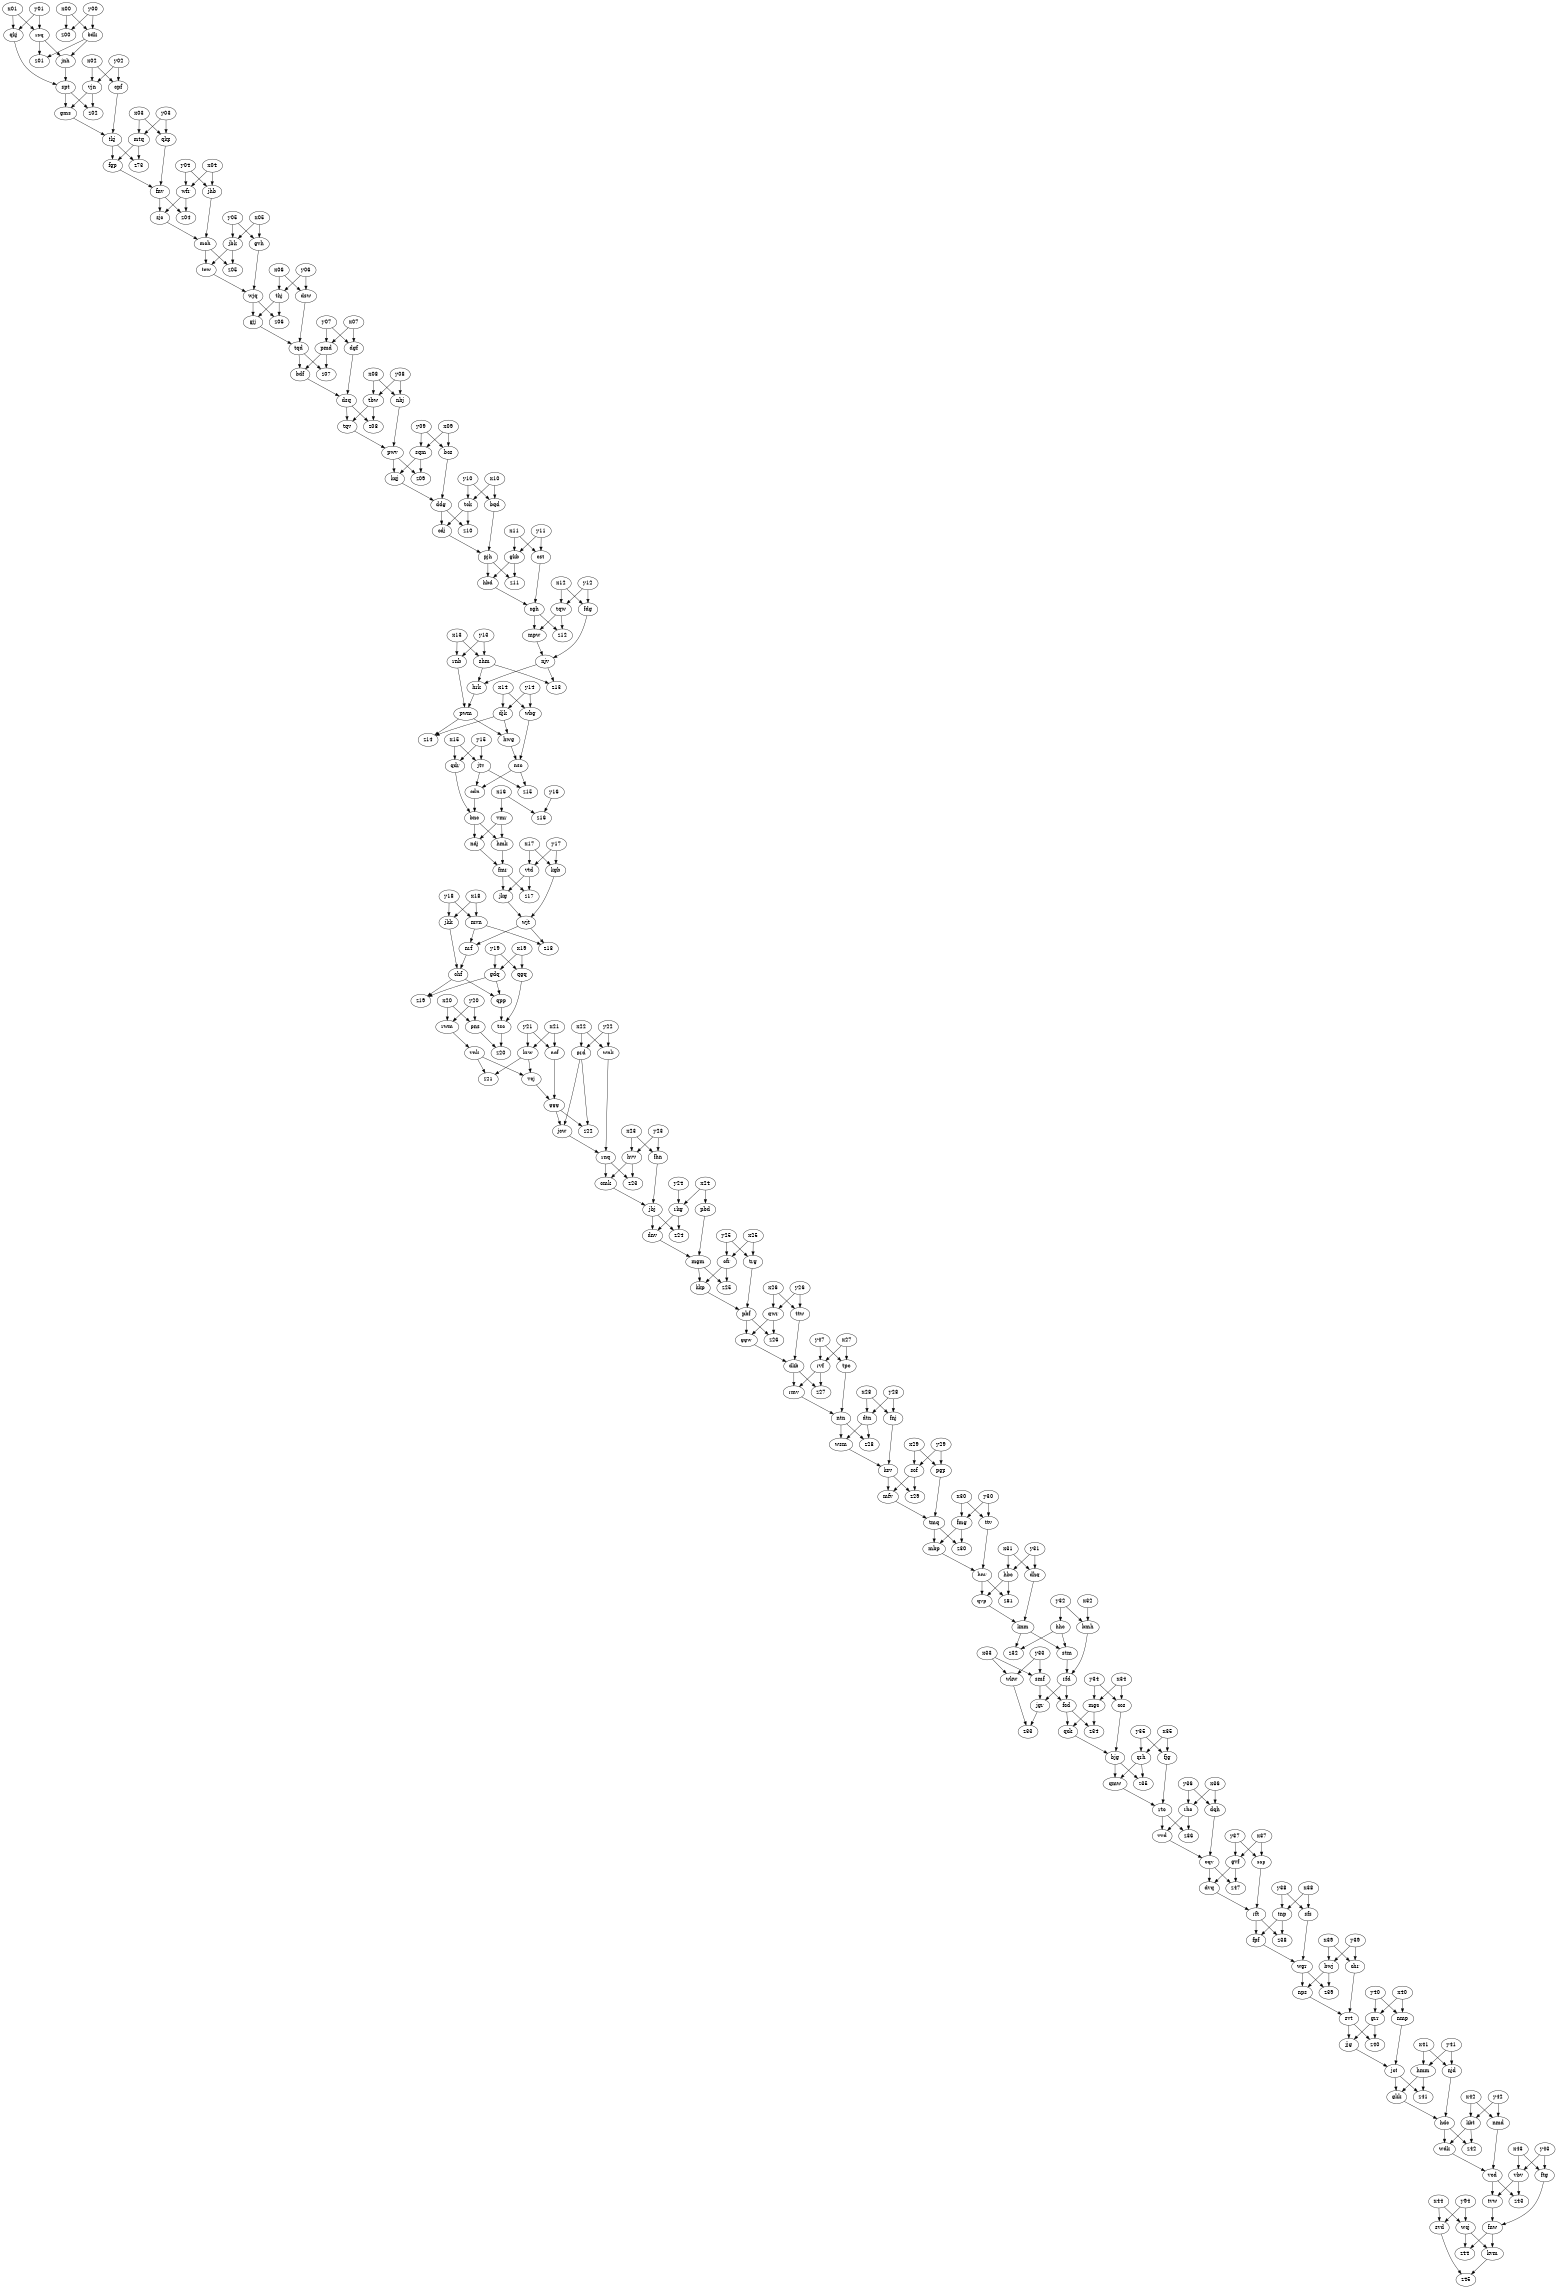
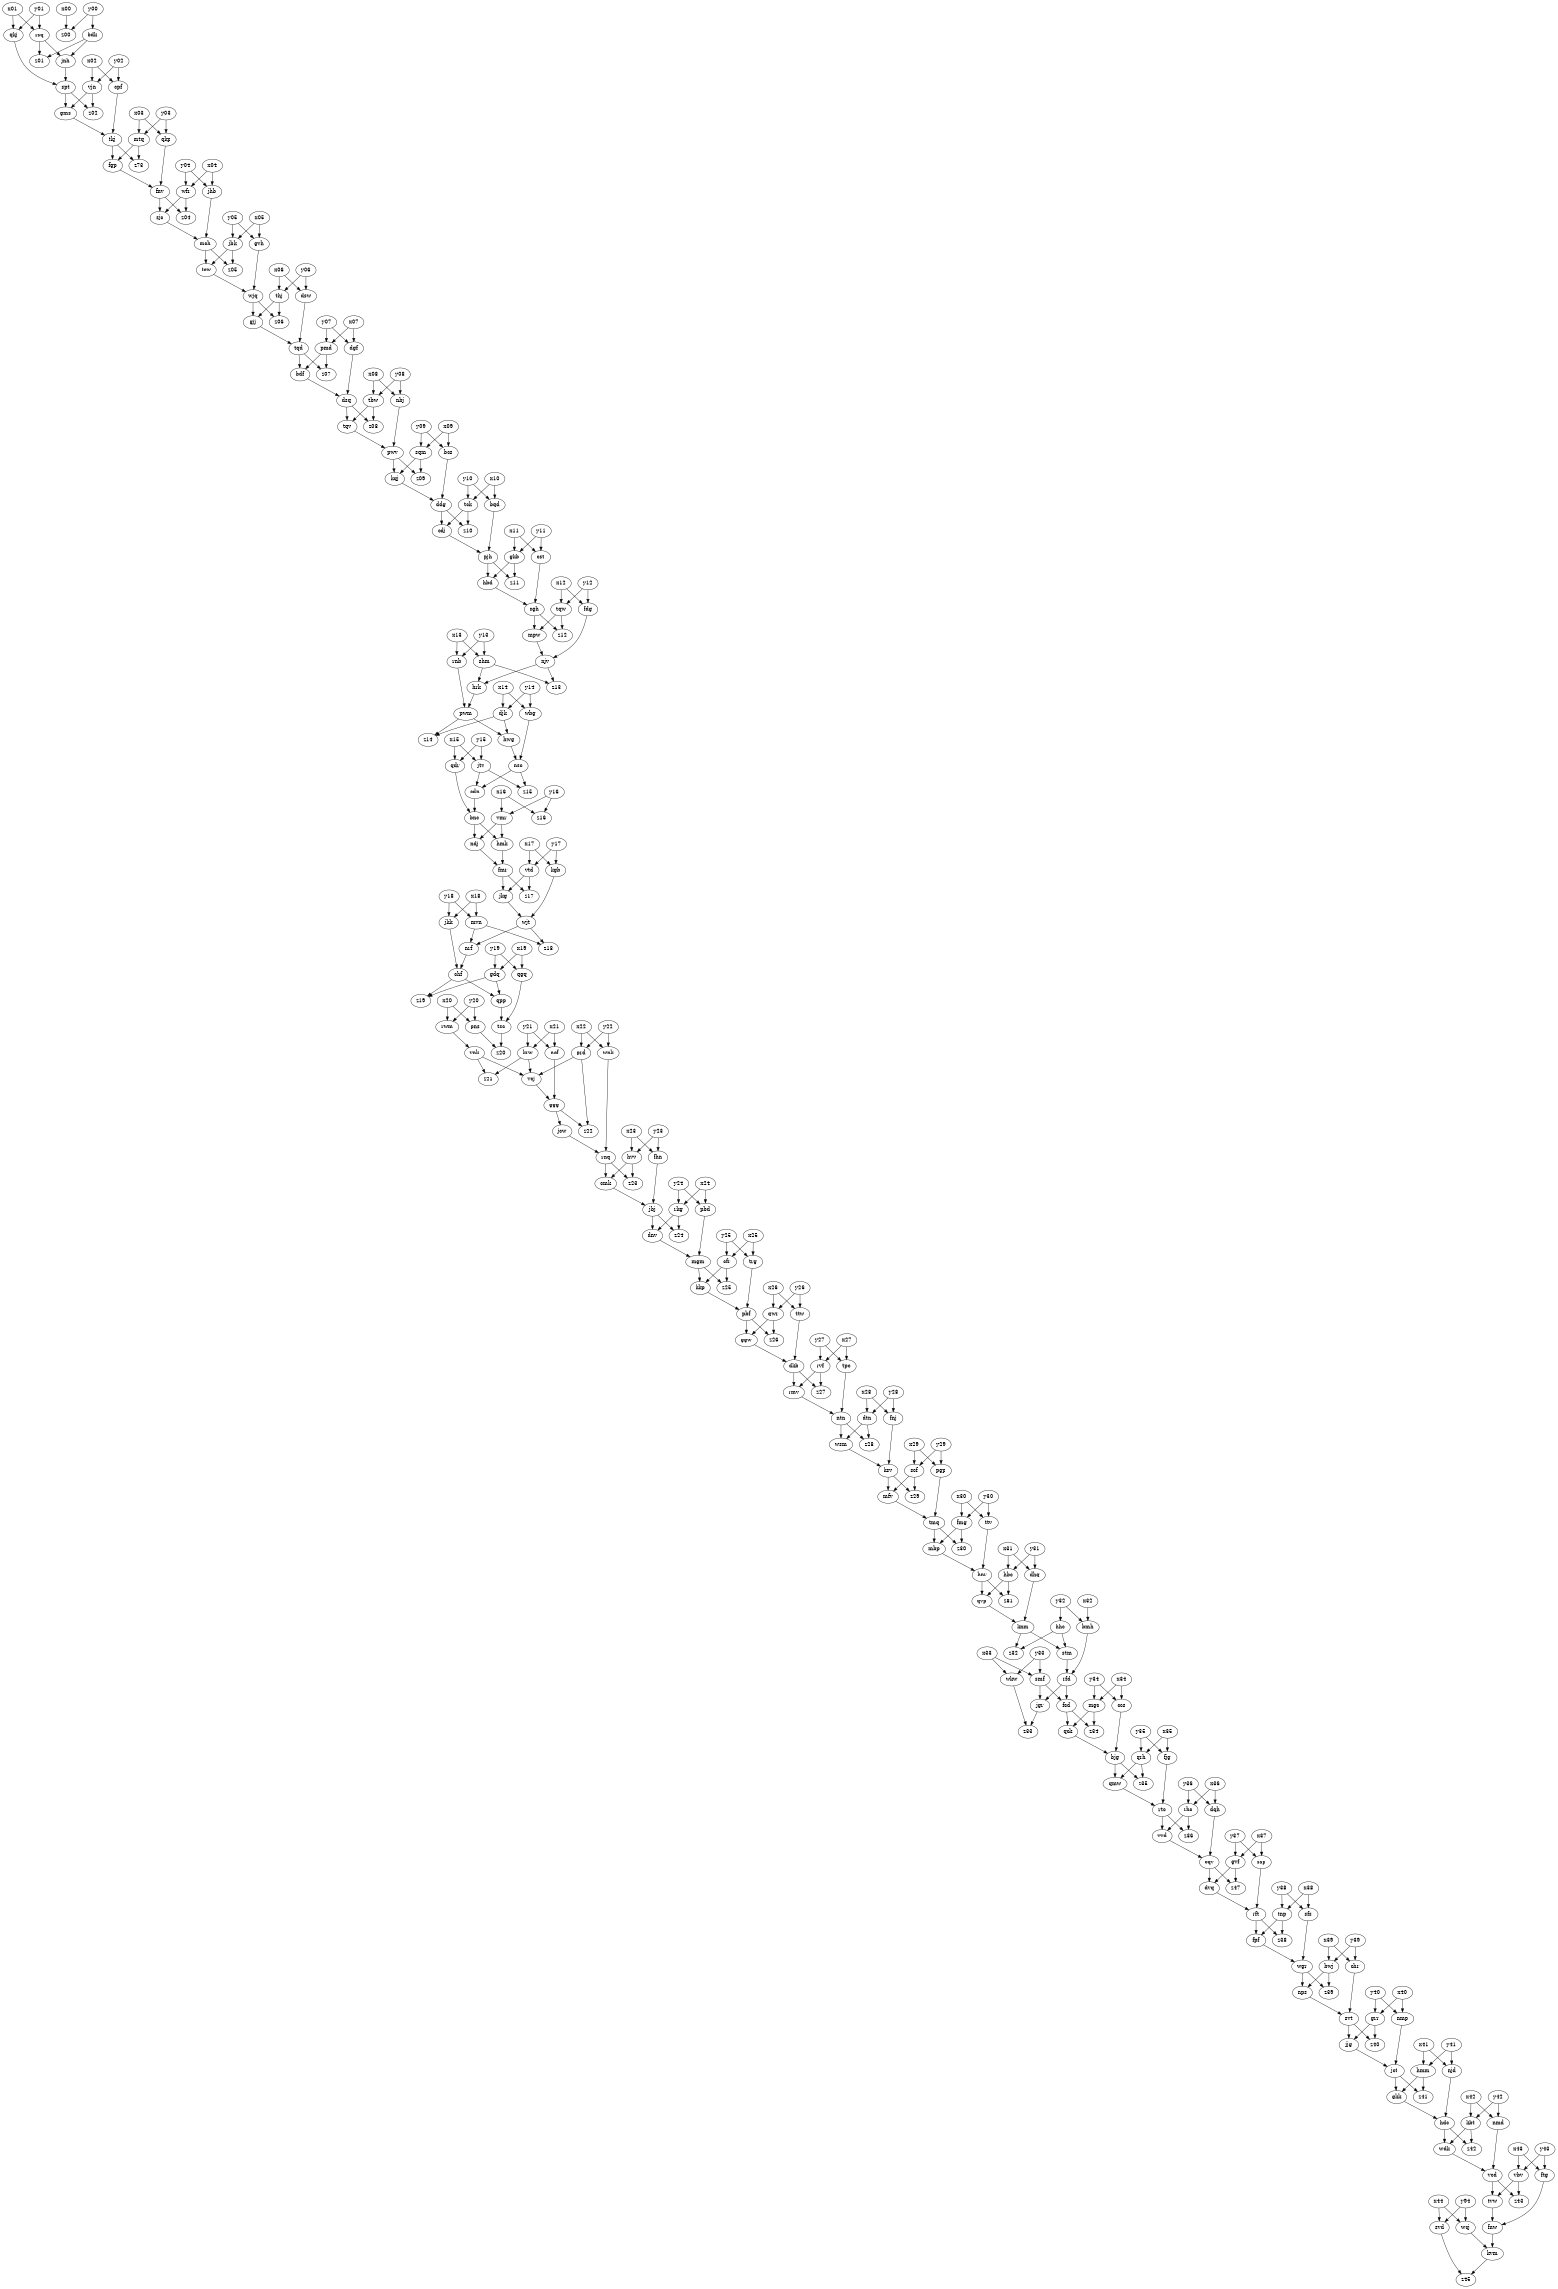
(78, 21) -> none
none -> (530, 804)
(573, 1091) -> (558, 1065)
none -> (690, 1195)
(820, 1340) -> (820, 1340)
(1465, 2254) -> none
